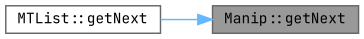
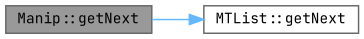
(179, 20) -> (171, 20)
